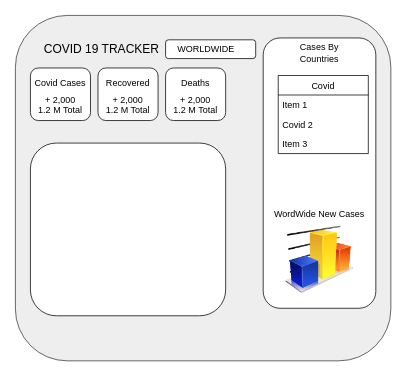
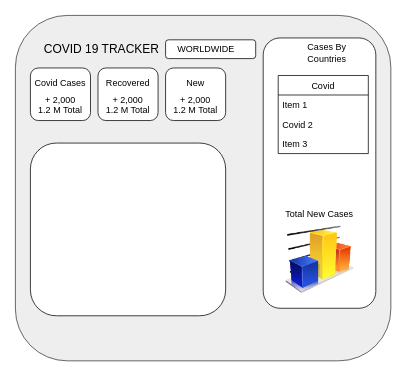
(319, 53) -> (327, 53)
(195, 83) -> (195, 83)
(319, 214) -> (319, 214)
